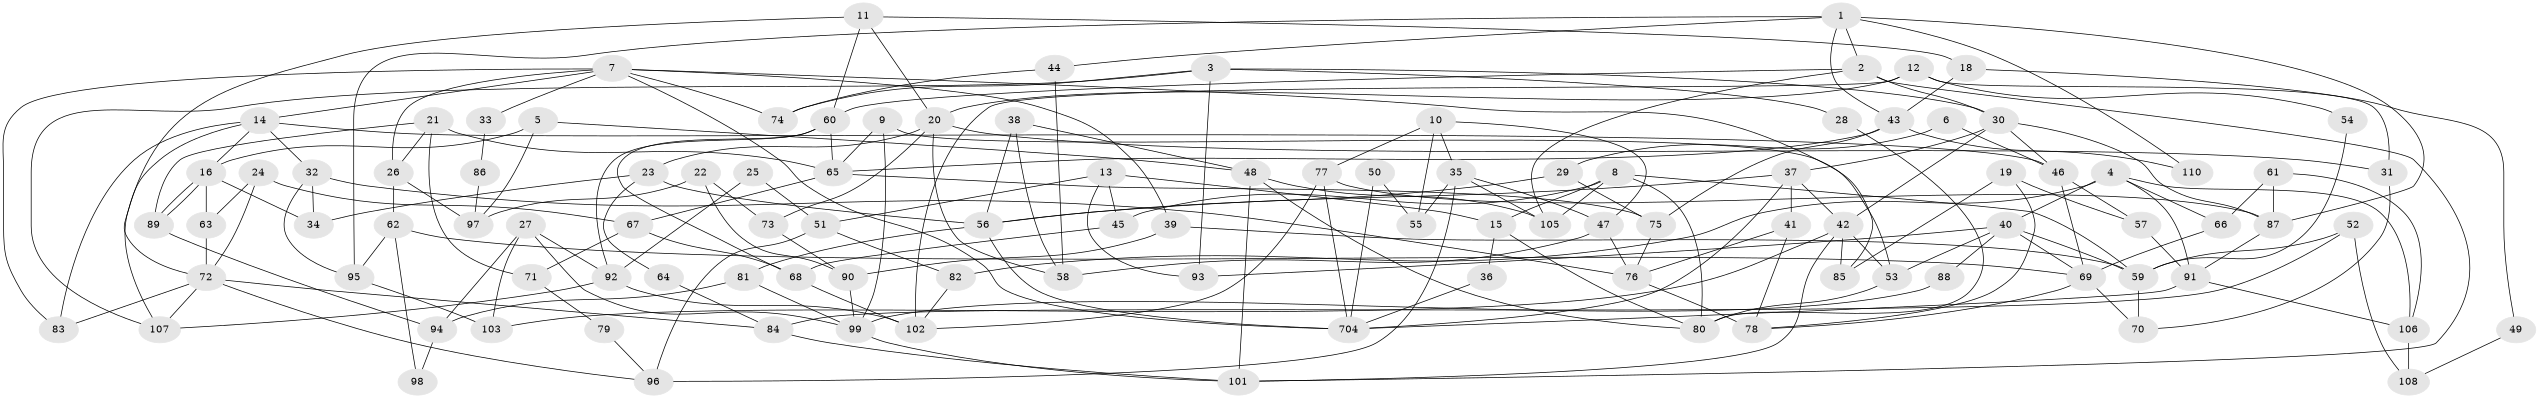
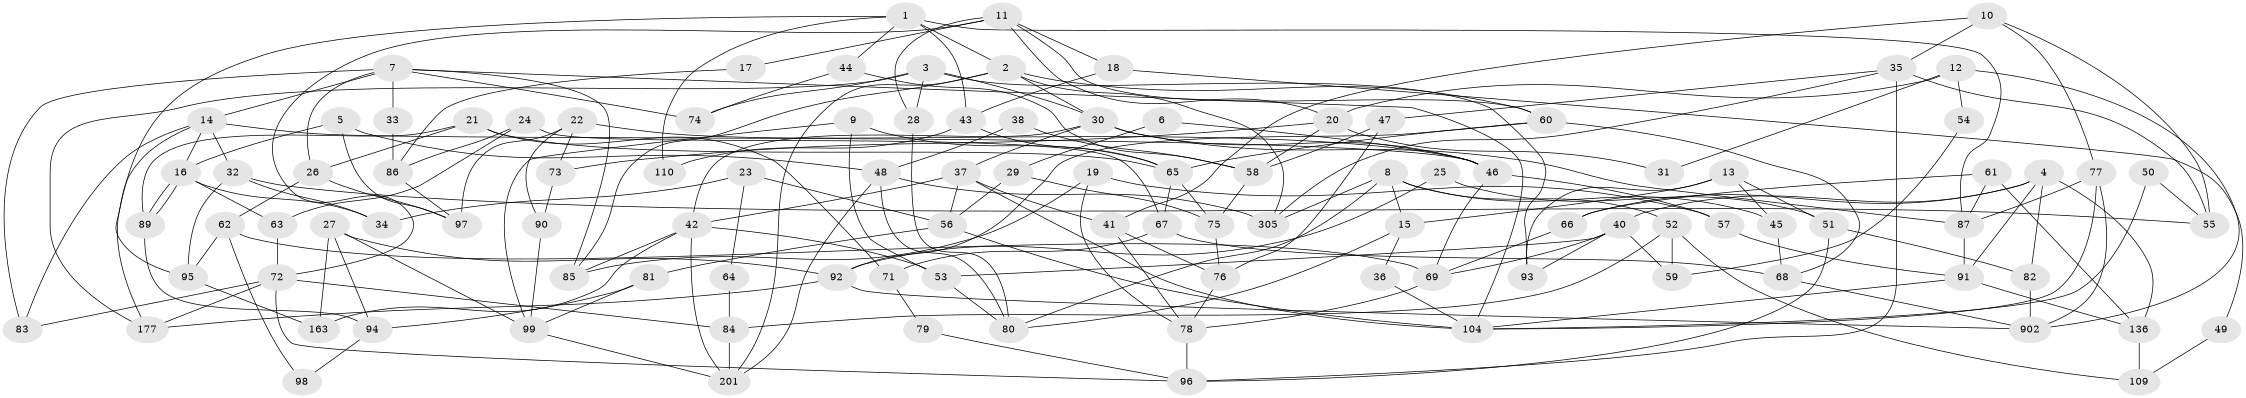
none -> (913, 42)
none -> (746, 68)
none -> (751, 124)
(1565, 132) -> (1529, 63)
none -> (1038, 137)
(792, 147) -> none
(1768, 159) -> (1234, 199)
(999, 173) -> none
(1838, 193) -> (1530, 199)
(1005, 202) -> (1268, 210)
(1171, 225) -> none
(1550, 225) -> (1268, 225)
(238, 227) -> (462, 147)
(1944, 277) -> none
(160, 330) -> (147, 330)
(492, 330) -> (319, 330)
(916, 330) -> (2030, 330)
(1349, 330) -> (1472, 330)
(2138, 330) -> none
(2409, 330) -> (2139, 330)
none -> (1187, 356)
(1238, 382) -> (729, 382)
(2409, 382) -> (2139, 382)
